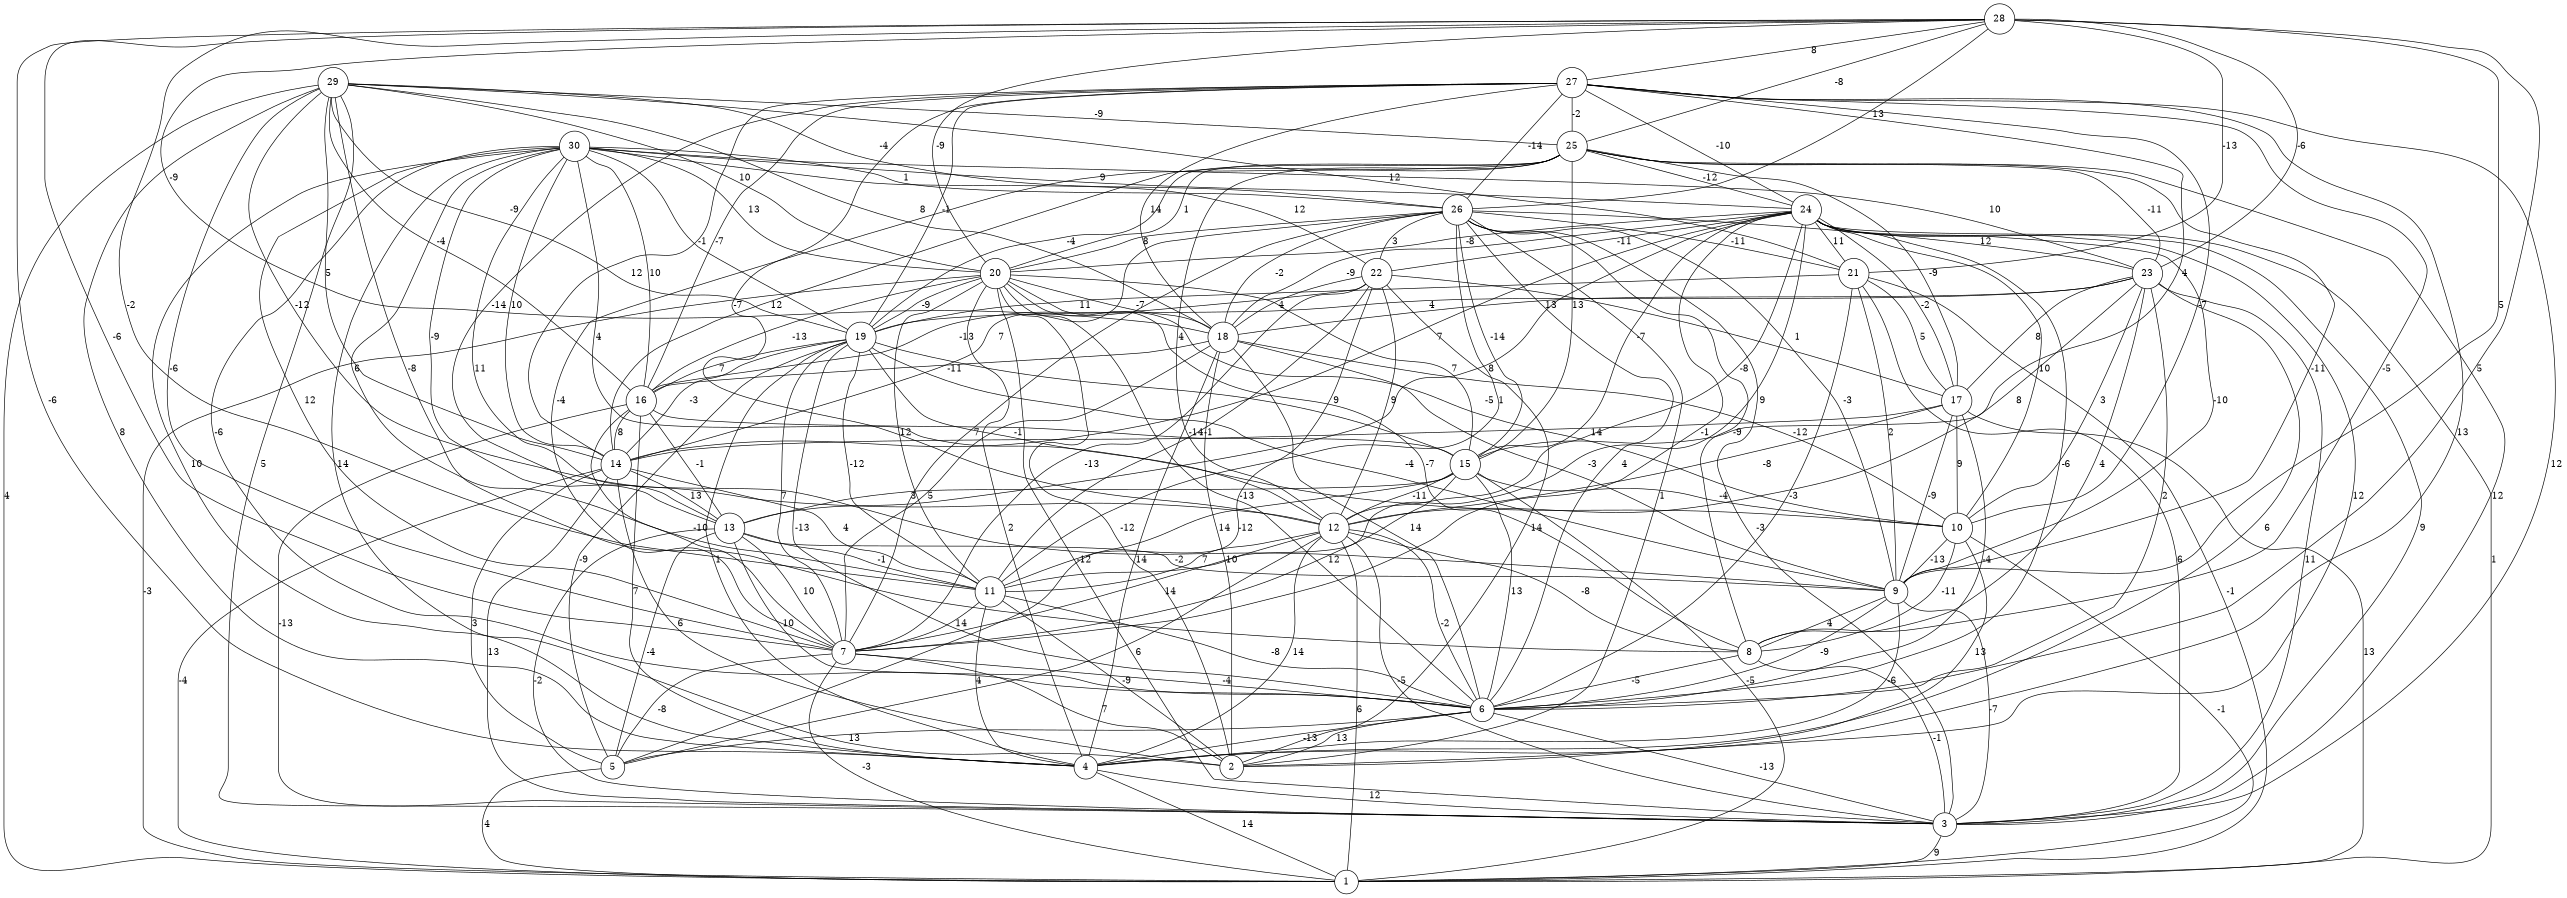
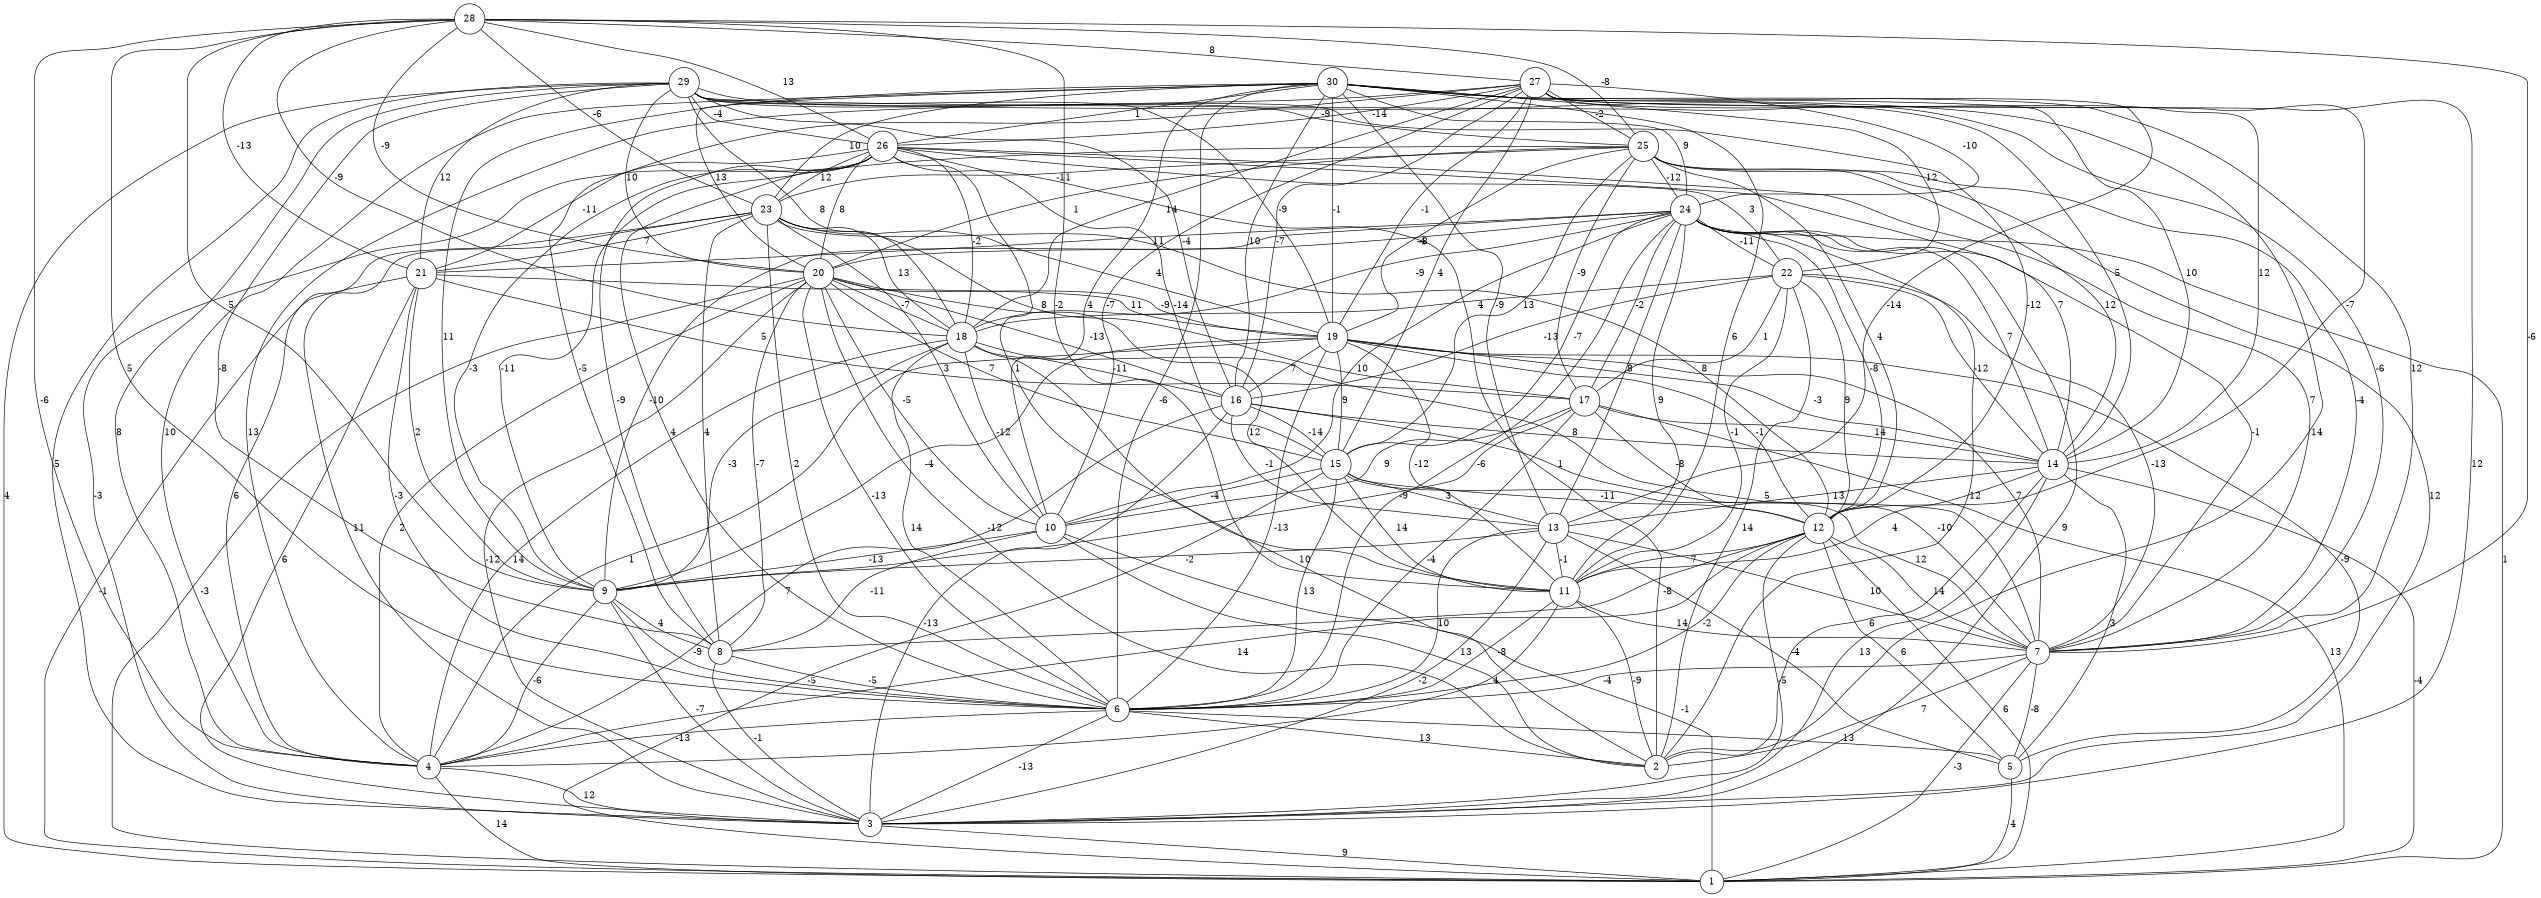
none -> (587, 248)
(1048, 594) -> (1946, 327)
